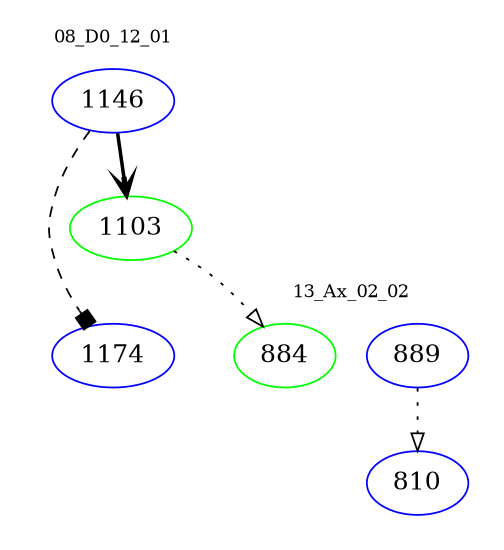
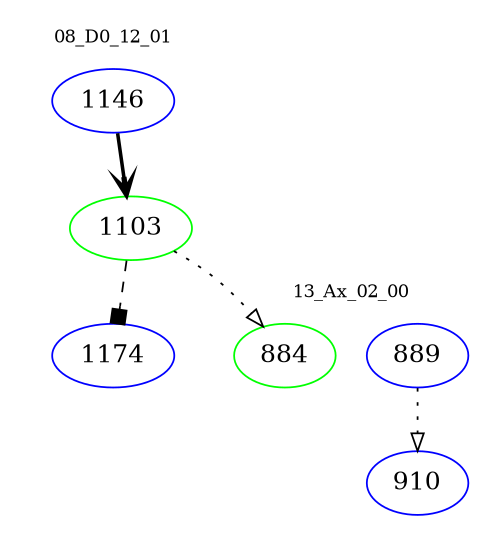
(50, 219) -> (123, 283)
(351, 293) -> (351, 293)
(418, 483) -> (418, 483)
